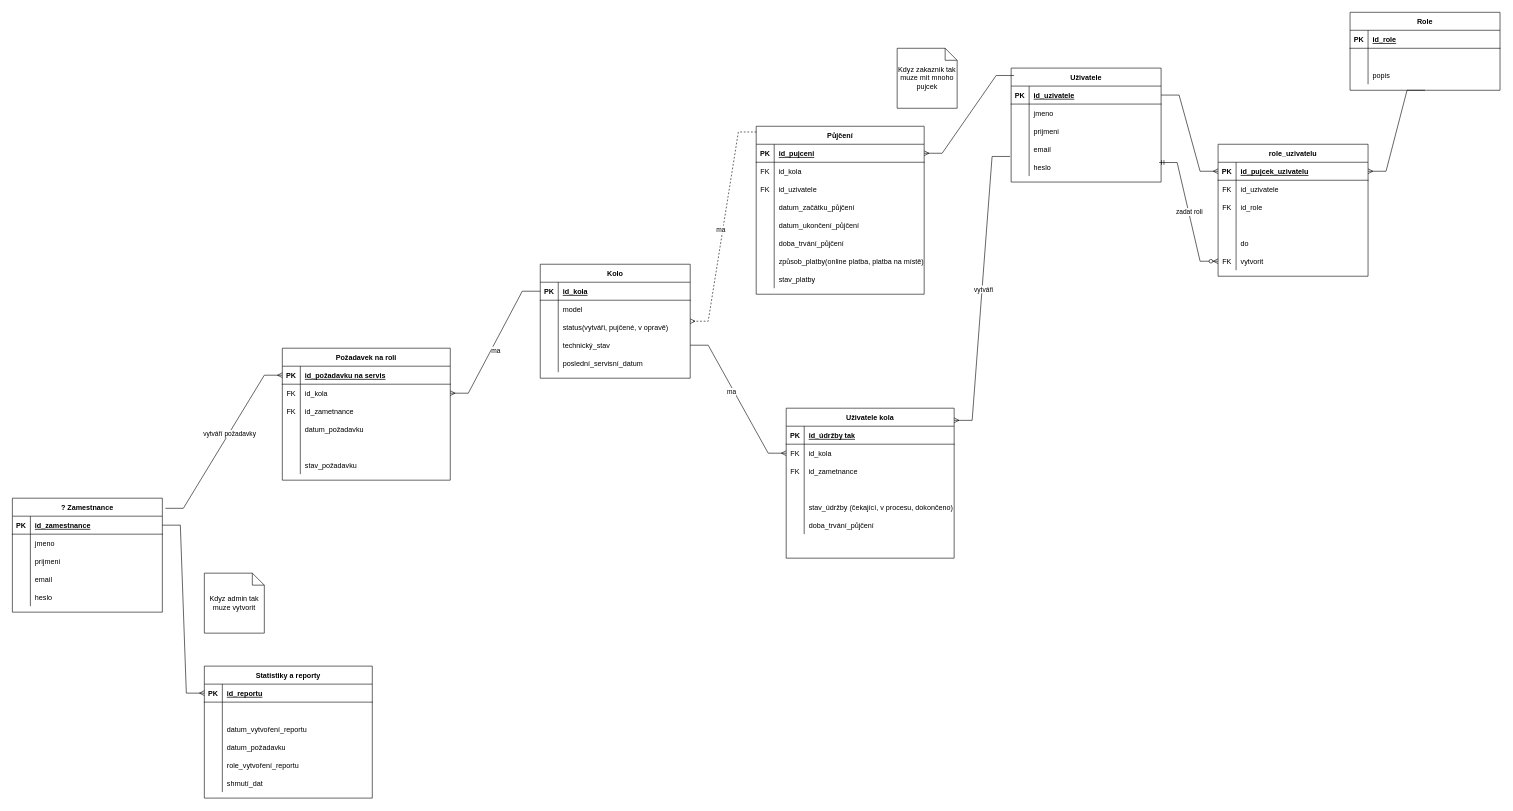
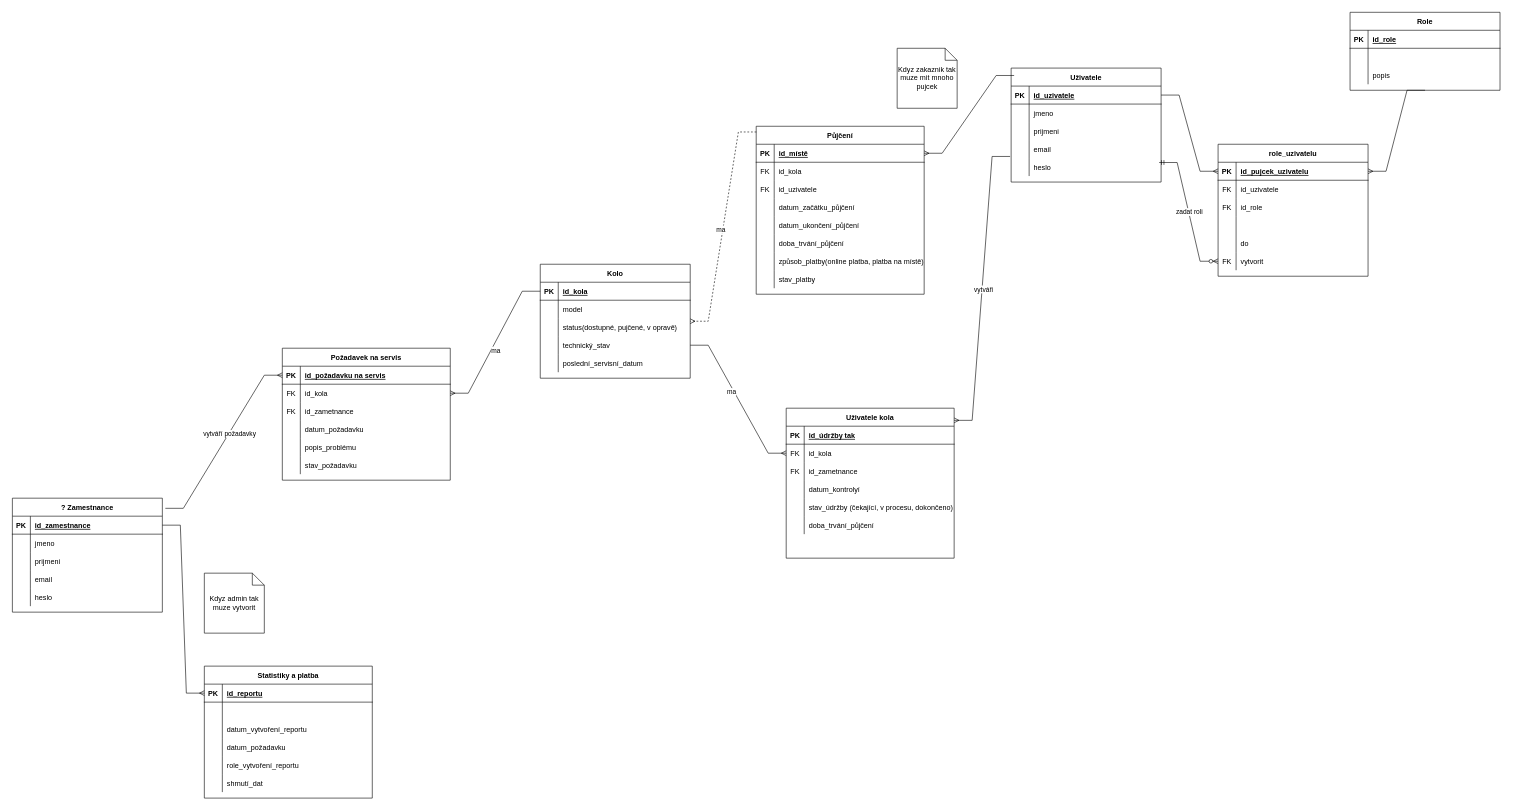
(797, 154) -> (794, 154)
(626, 328) -> (629, 328)
(366, 358) -> (366, 358)
none -> (375, 447)
none -> (879, 489)
(288, 676) -> (288, 676)
